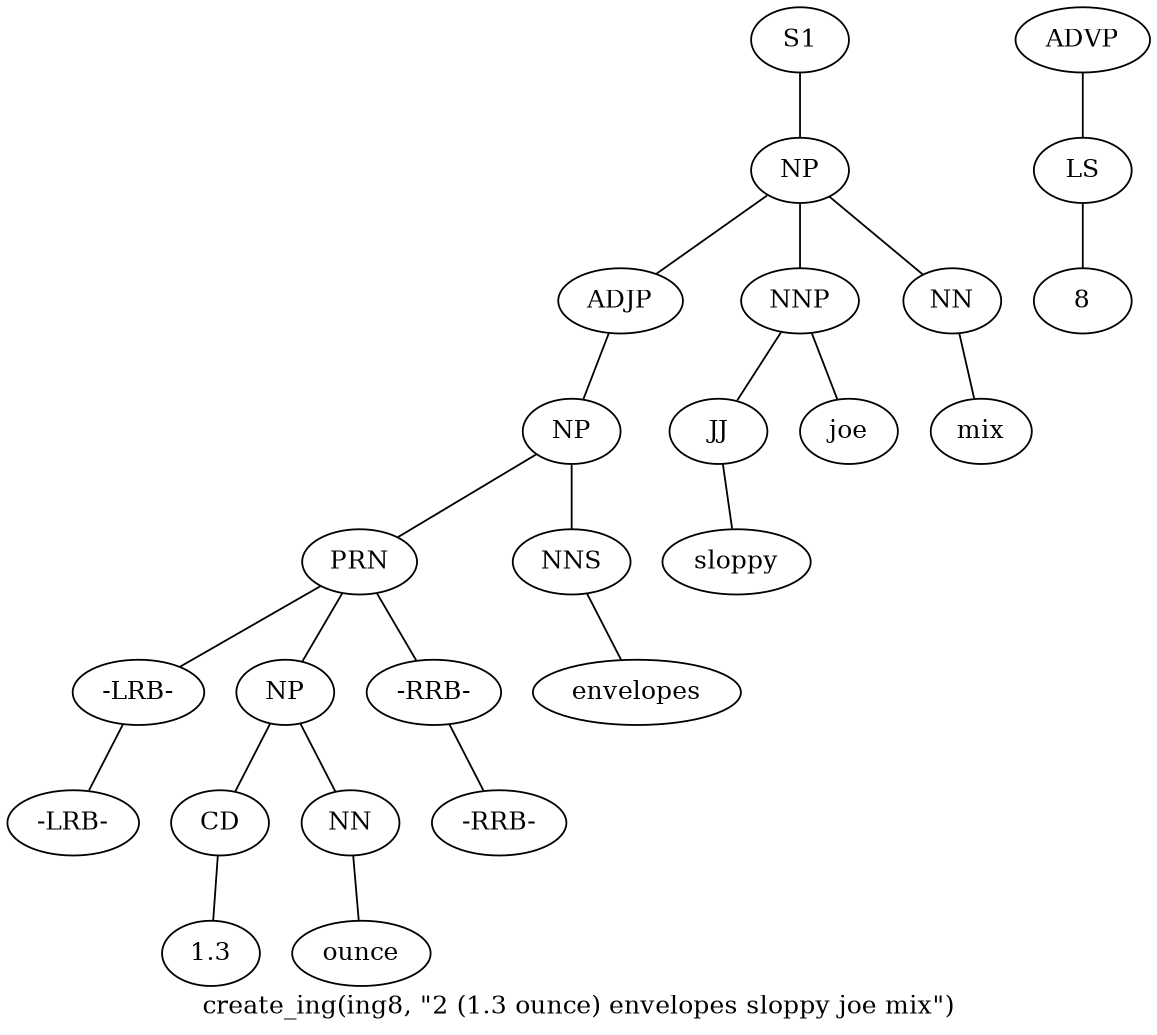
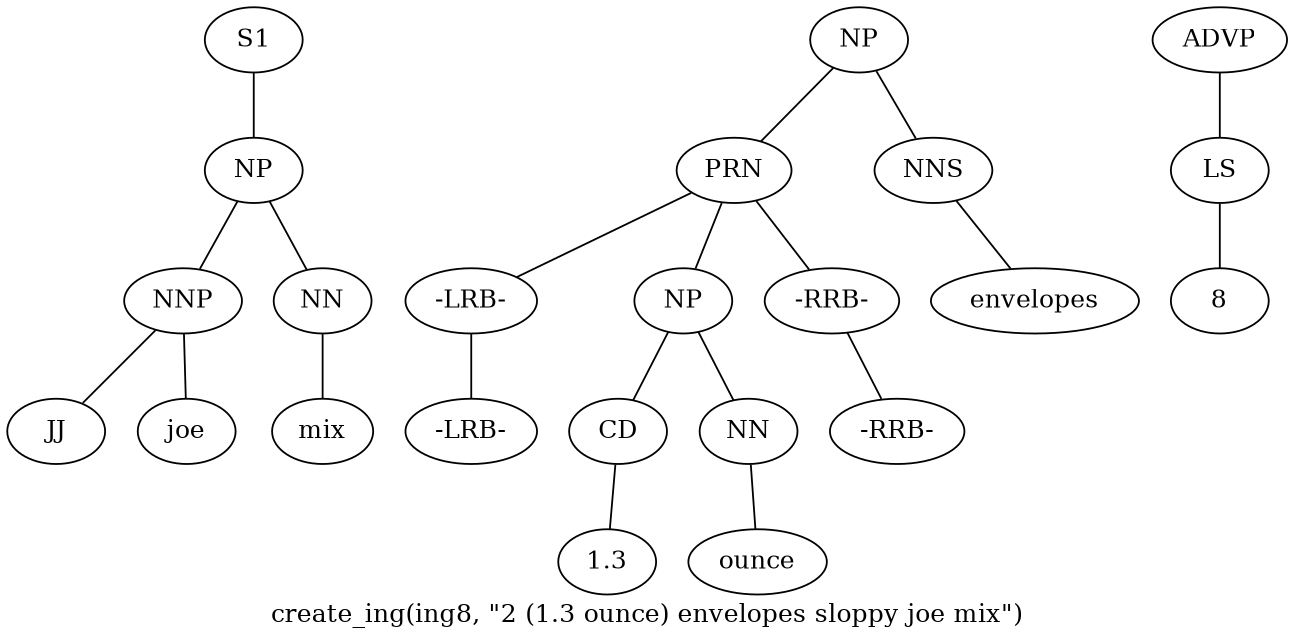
(621, 301) -> none
(737, 562) -> none
